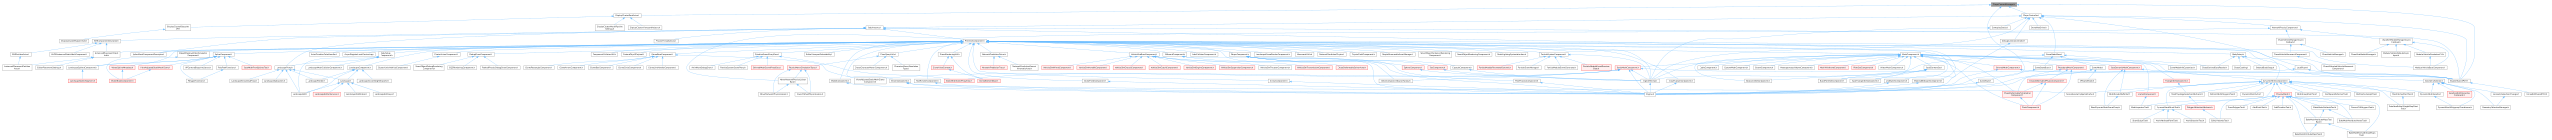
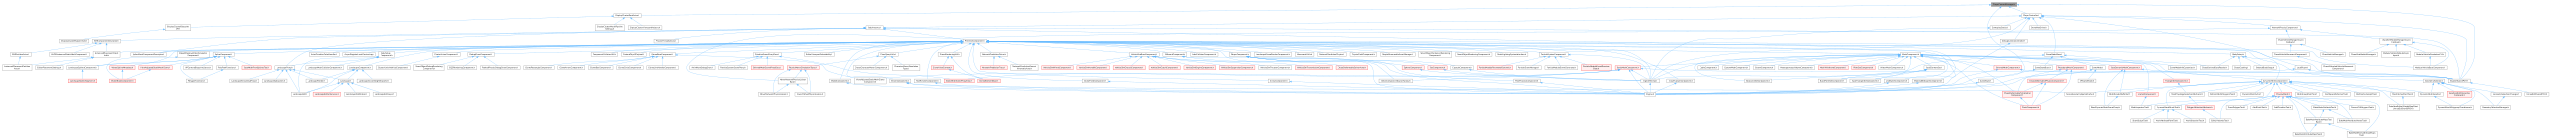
(2403, 108) -> (2403, 108)
